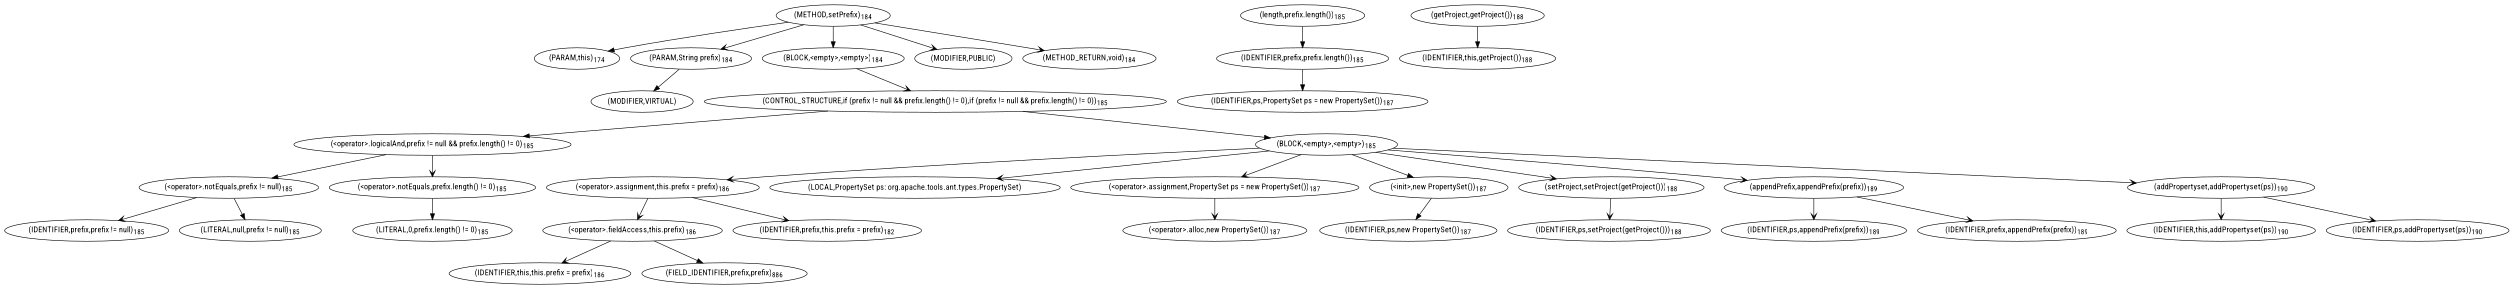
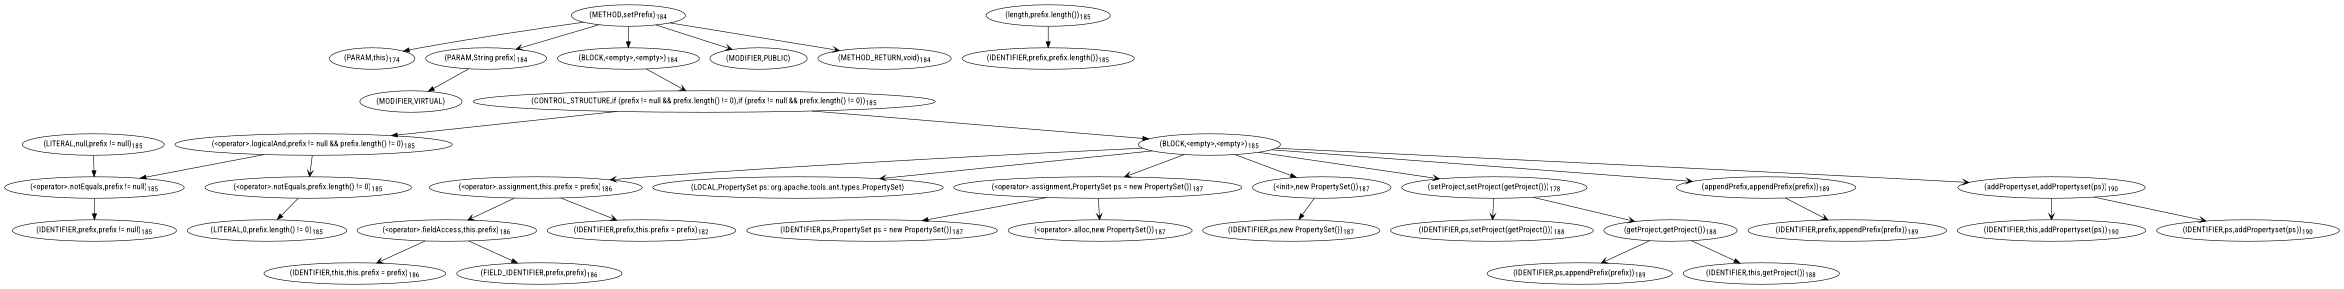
(1303, 77) -> (987, 209)
(1672, 187) -> (1555, 187)
(238, 206) -> (94, 163)
(1814, 206) -> (1628, 251)
(161, 208) -> (94, 206)
none -> (1581, 209)
(778, 273) -> (593, 273)
